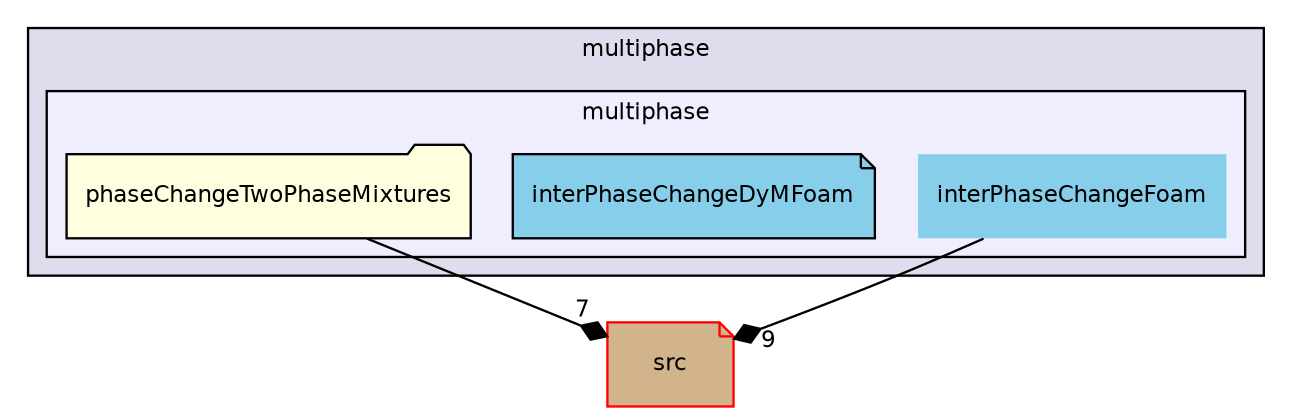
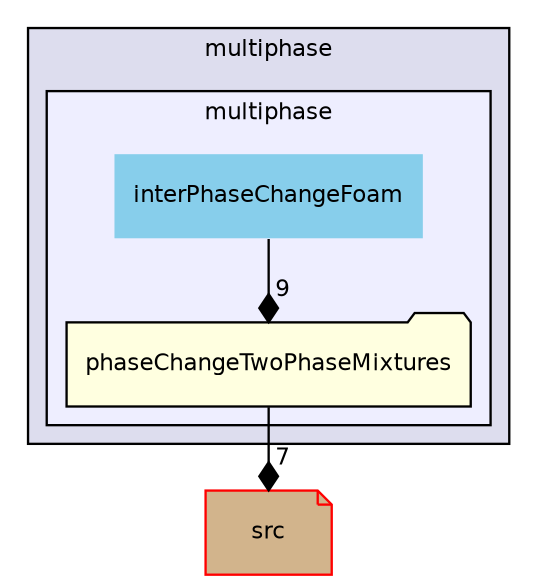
(694, 196) -> none
(862, 290) -> (269, 267)
